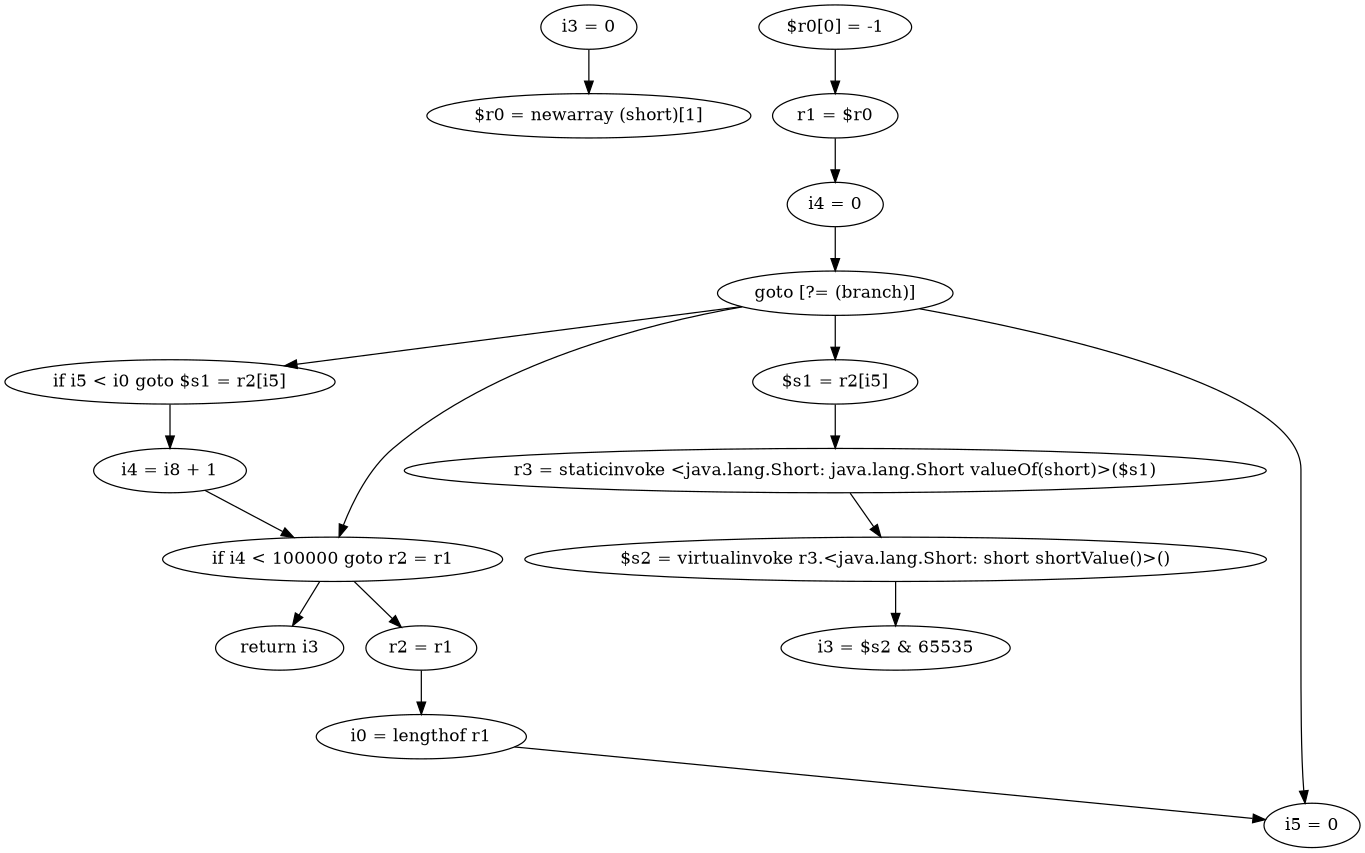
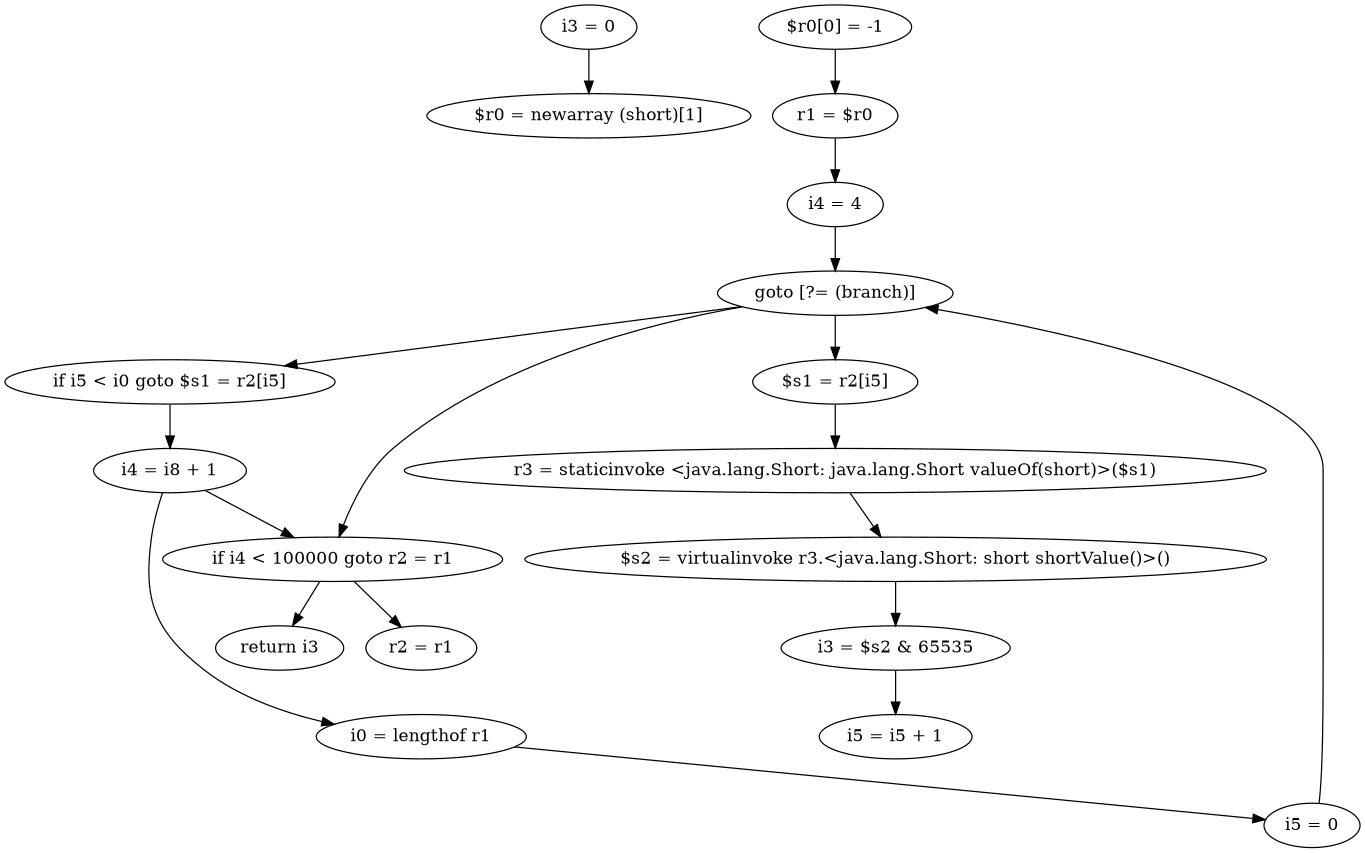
(835, 205) -> (835, 205)
(1273, 425) -> (1299, 428)
(421, 686) -> (179, 647)
none -> (896, 737)
